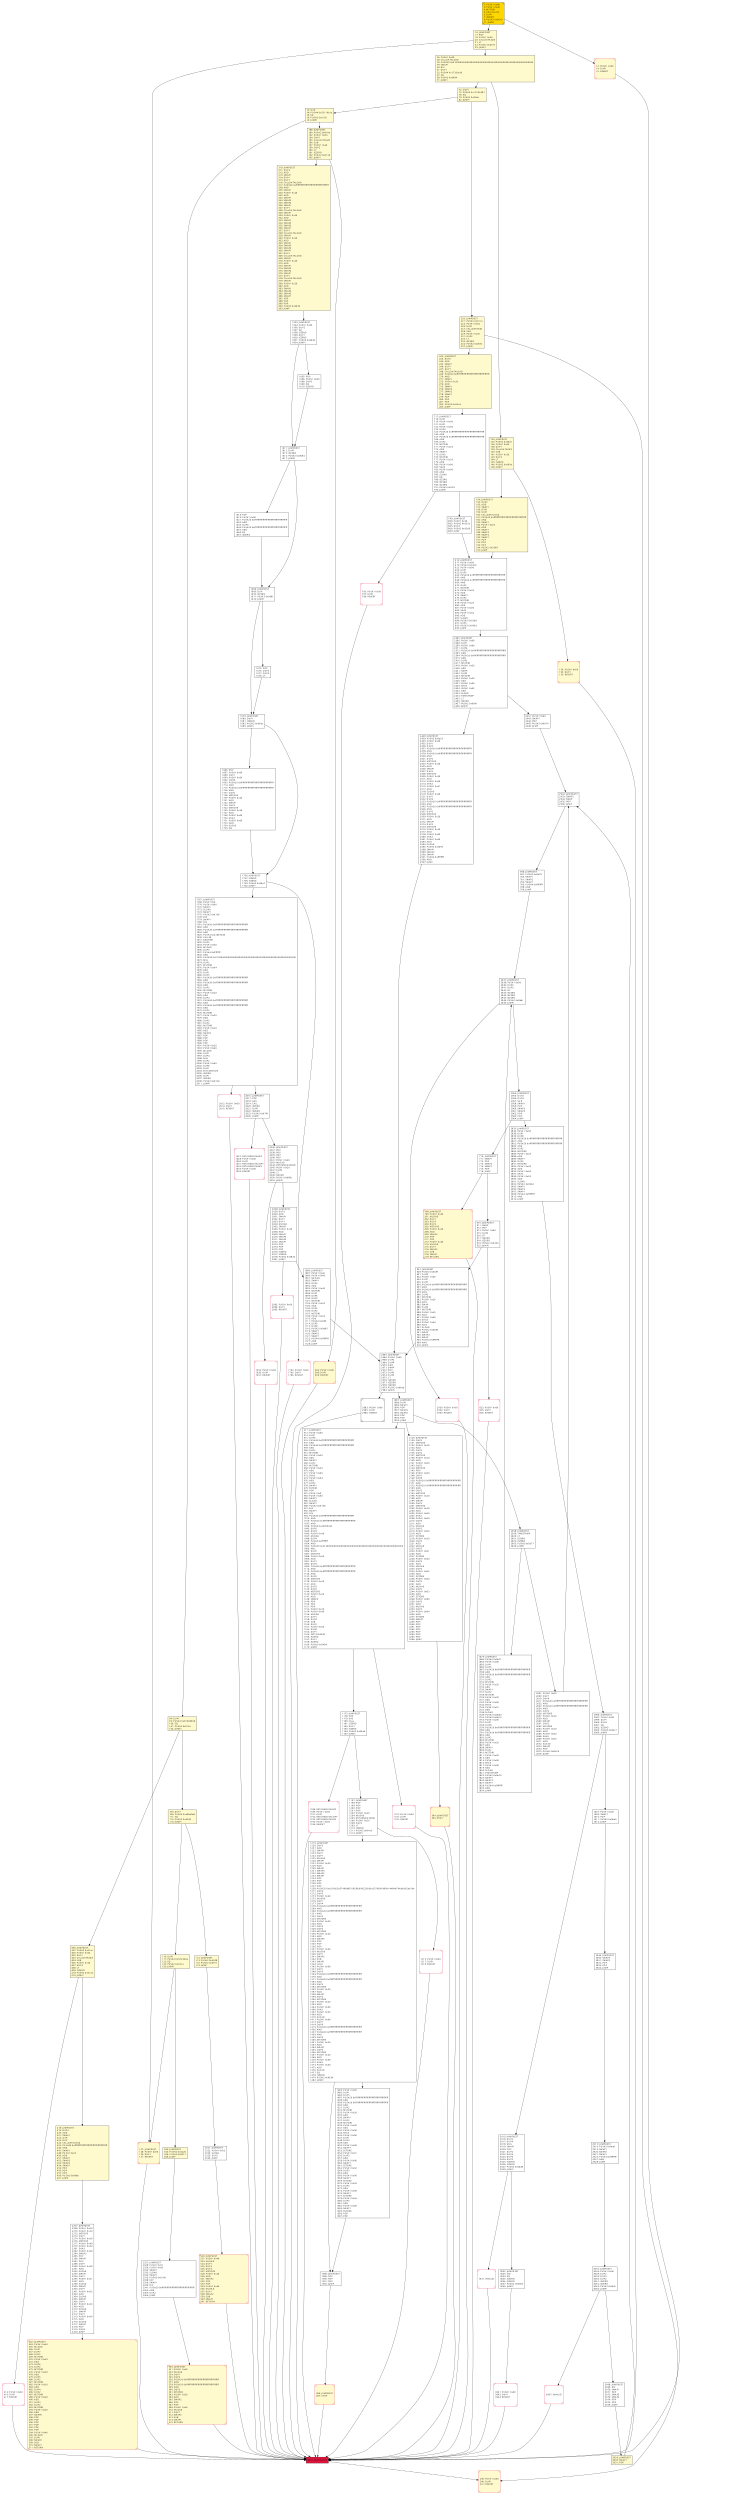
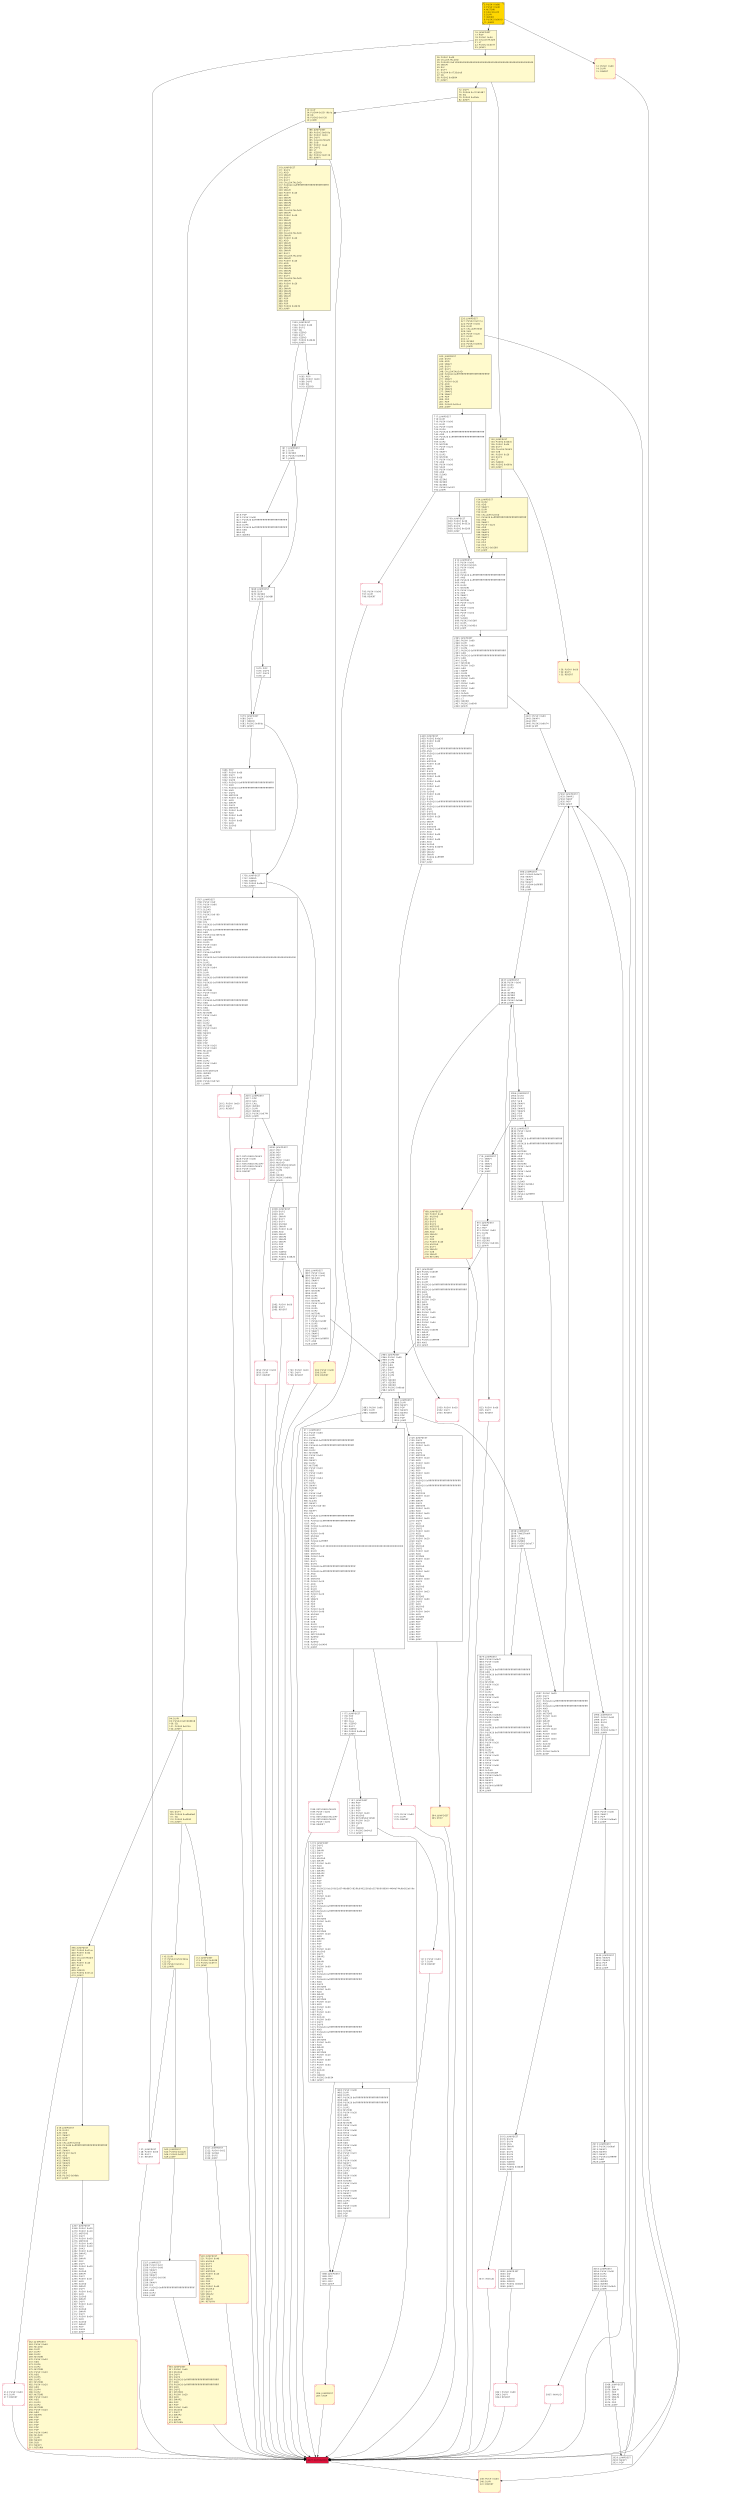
(460, 1989) -> (623, 1753)
(149, 2153) -> (149, 2153)
(622, 2460) -> (622, 2460)
